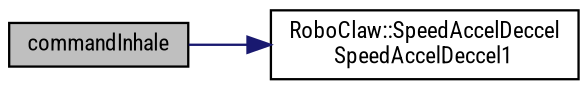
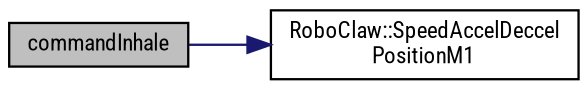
(425, 45) -> (425, 45)
